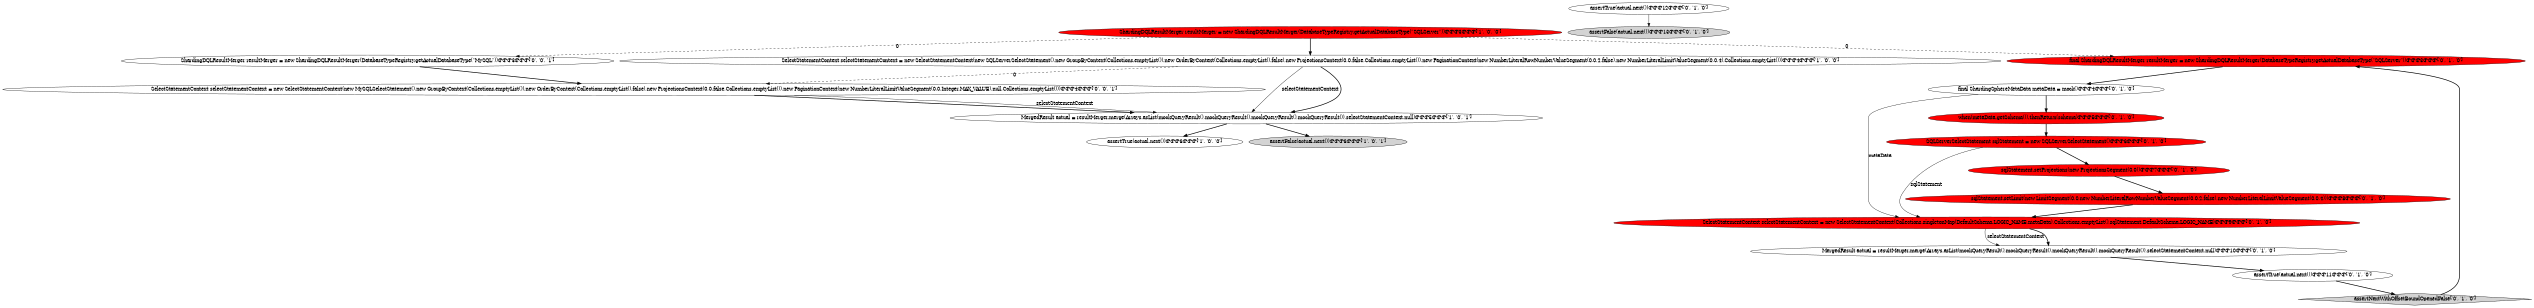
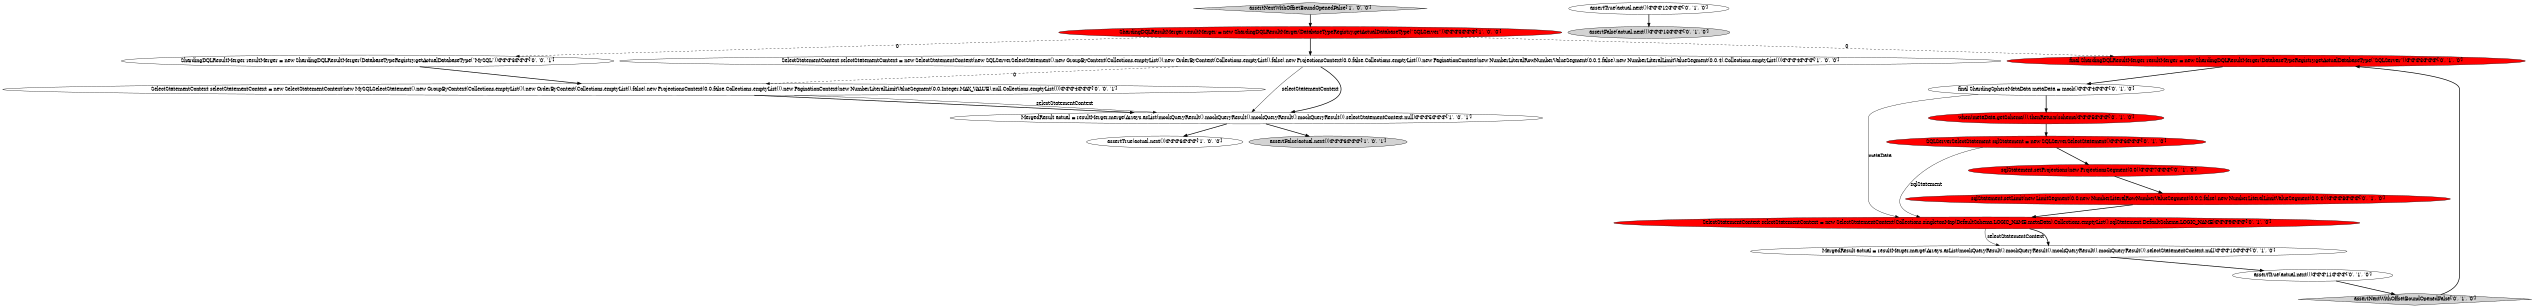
none -> (1310, 9)
(1649, 19) -> (1649, 19)
